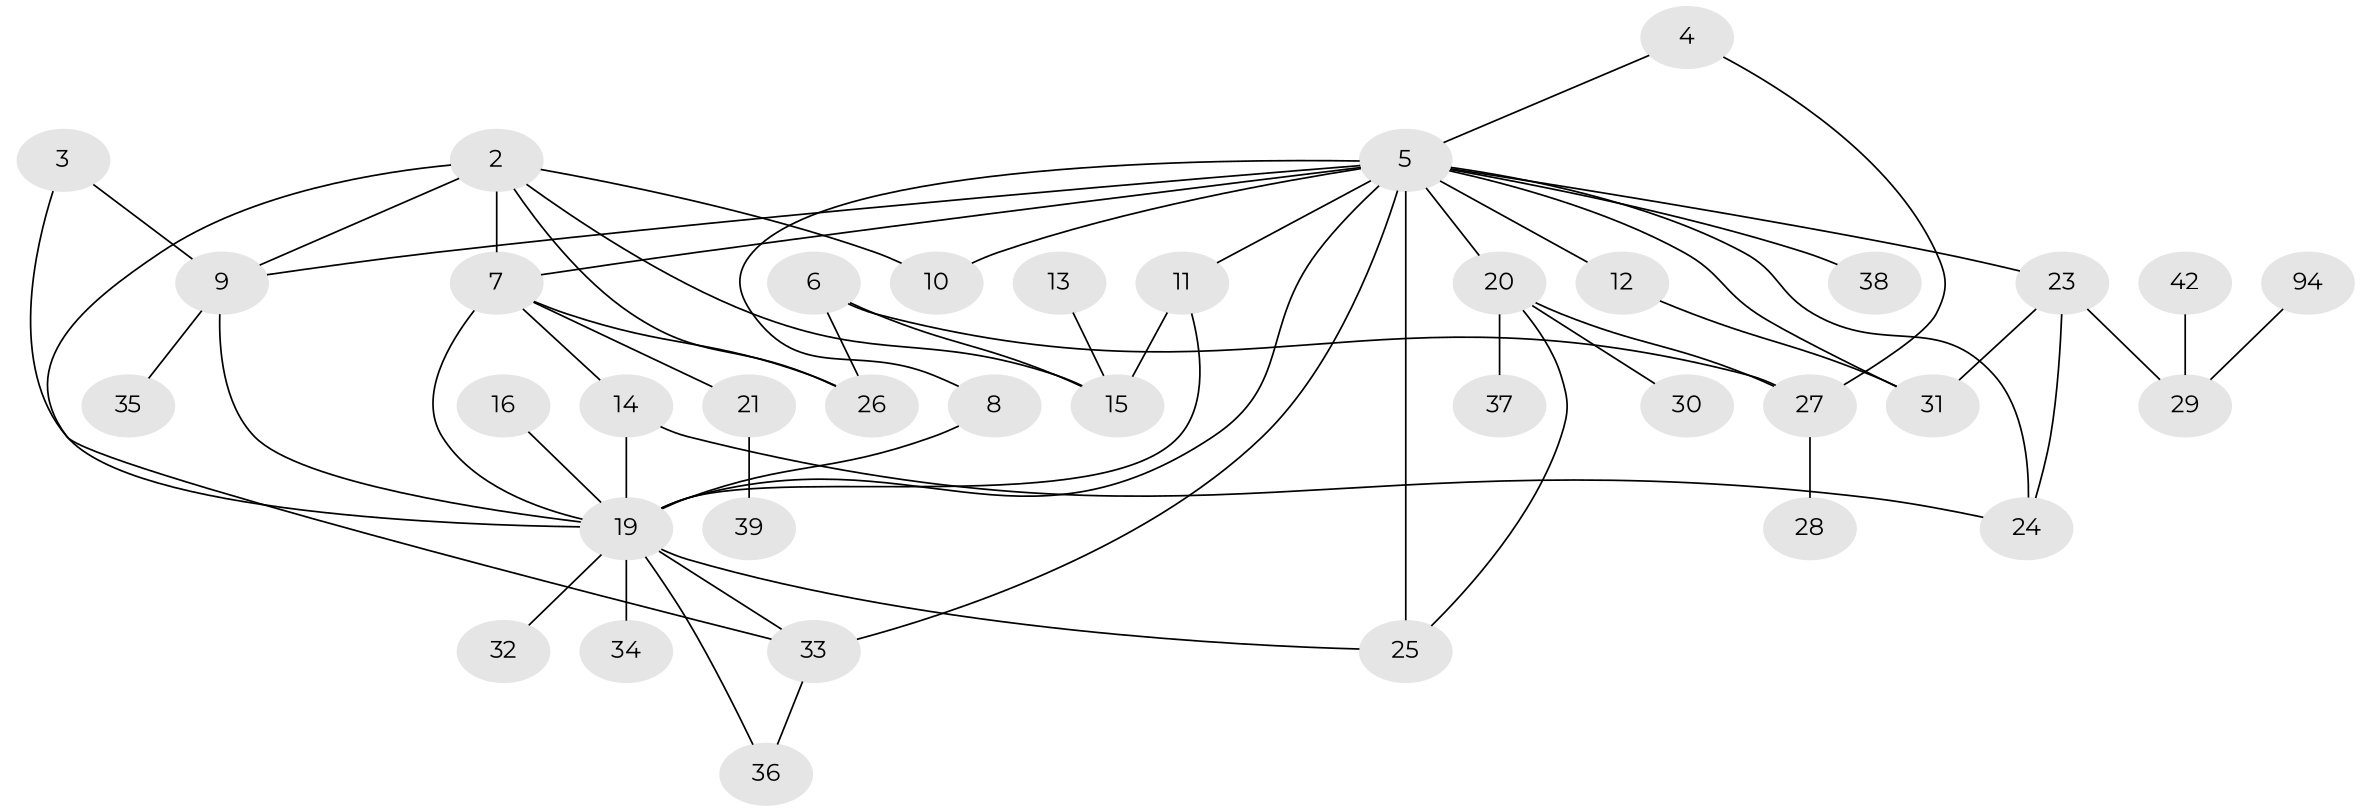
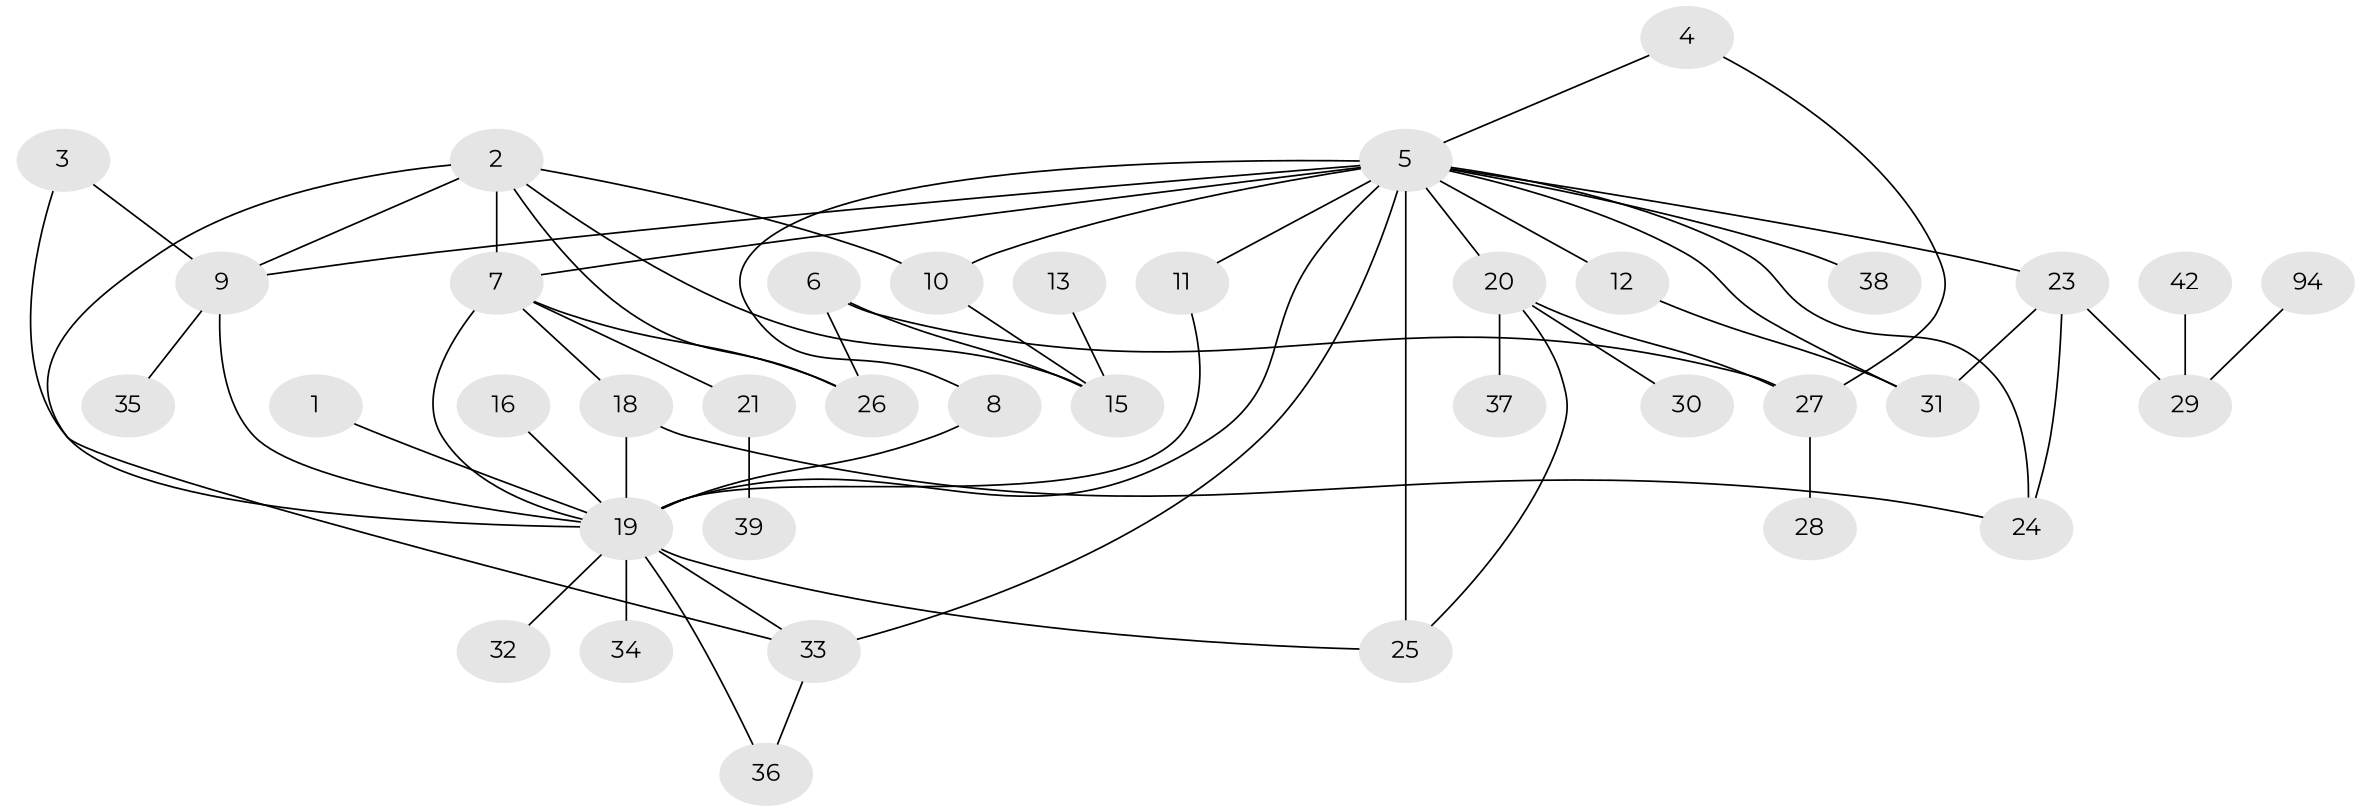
(1153, 340) -> (1045, 356)
none -> (316, 406)
(626, 406) -> (626, 406)
